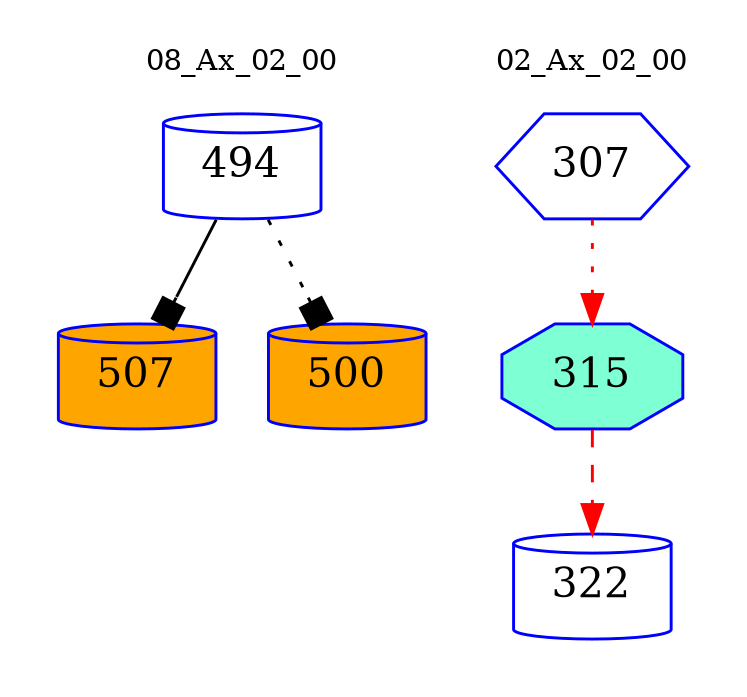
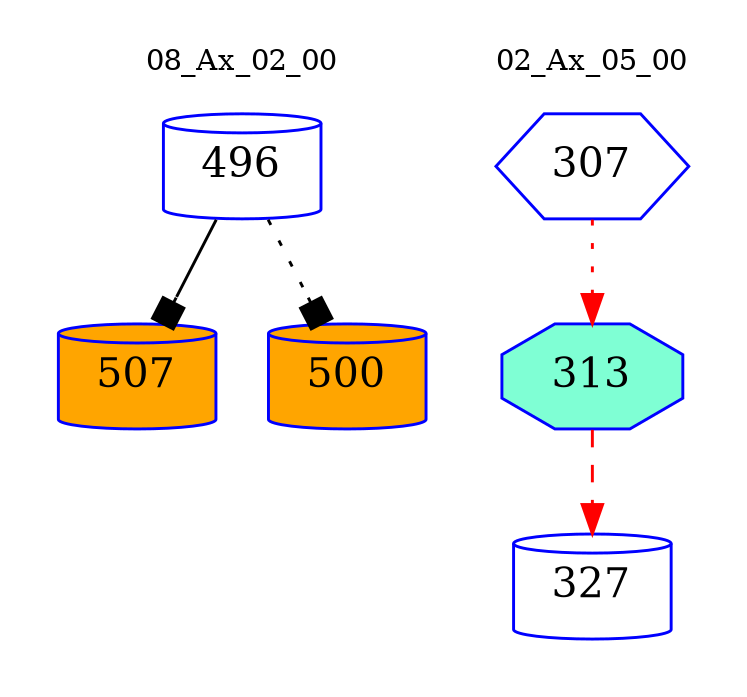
(592, 63) -> (592, 63)
(242, 166) -> (242, 166)
(592, 376) -> (592, 376)
(592, 587) -> (592, 587)
